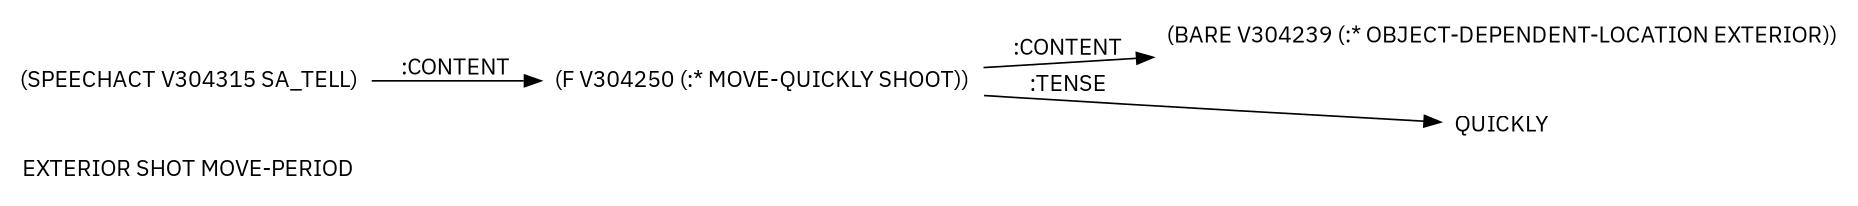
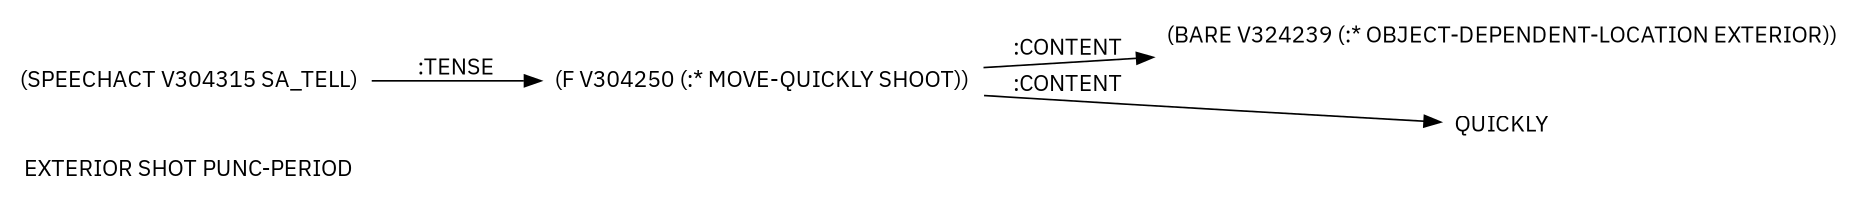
(1502, 36) -> (1502, 36)
(456, 68) -> (456, 68)
(1068, 85) -> (1068, 85)
(189, 170) -> (189, 170)
